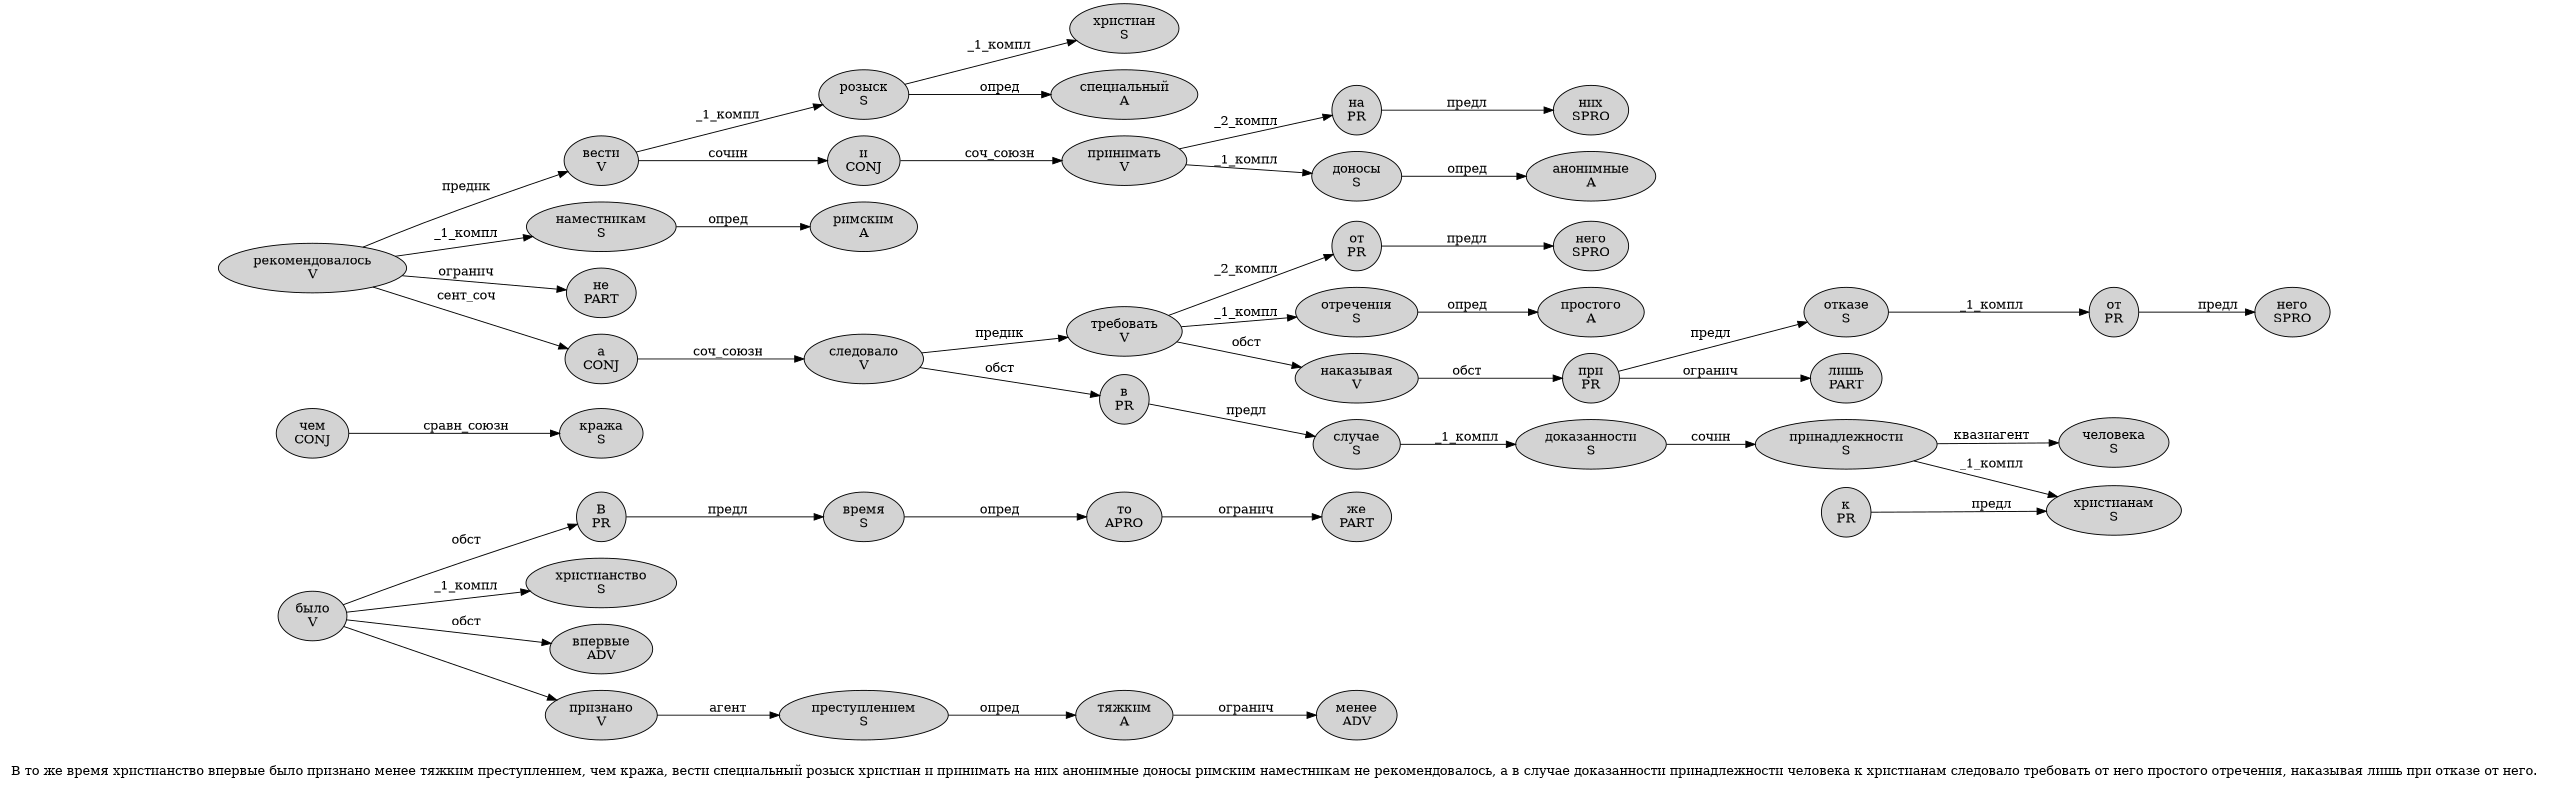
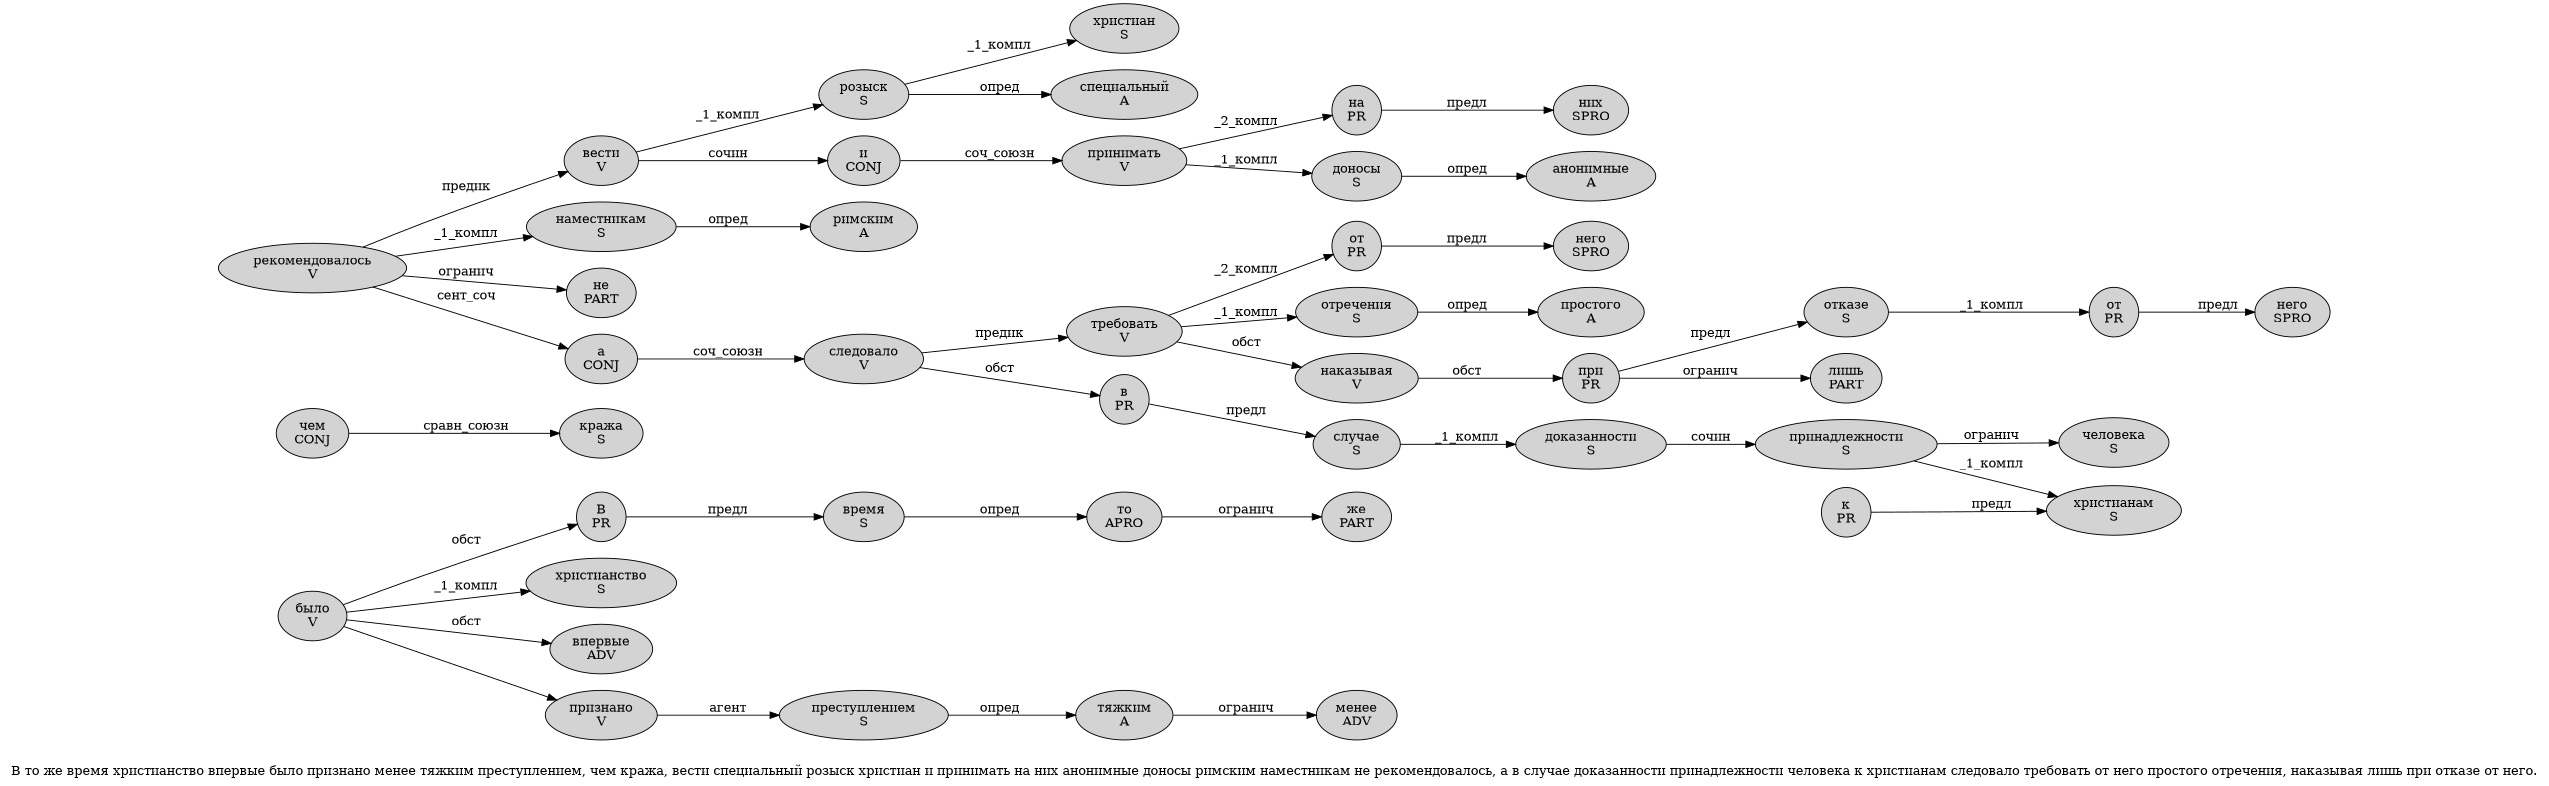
(1992, 436) -> (1992, 436)
